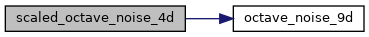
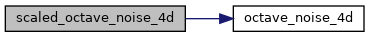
(299, 19) -> (299, 19)
